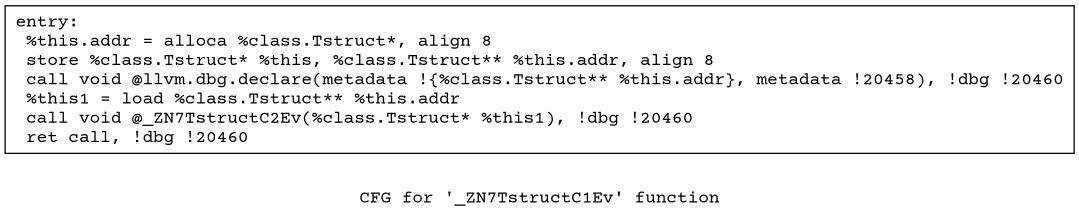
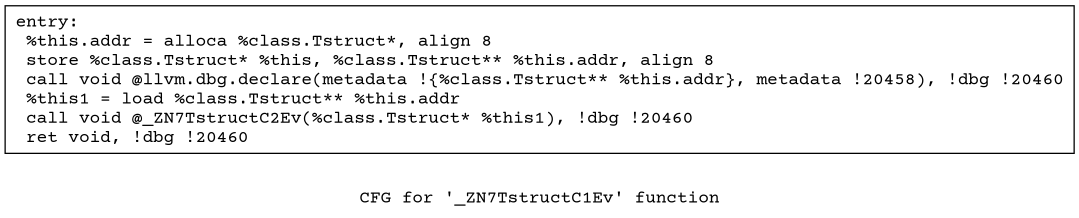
(132, 137) -> (132, 137)
